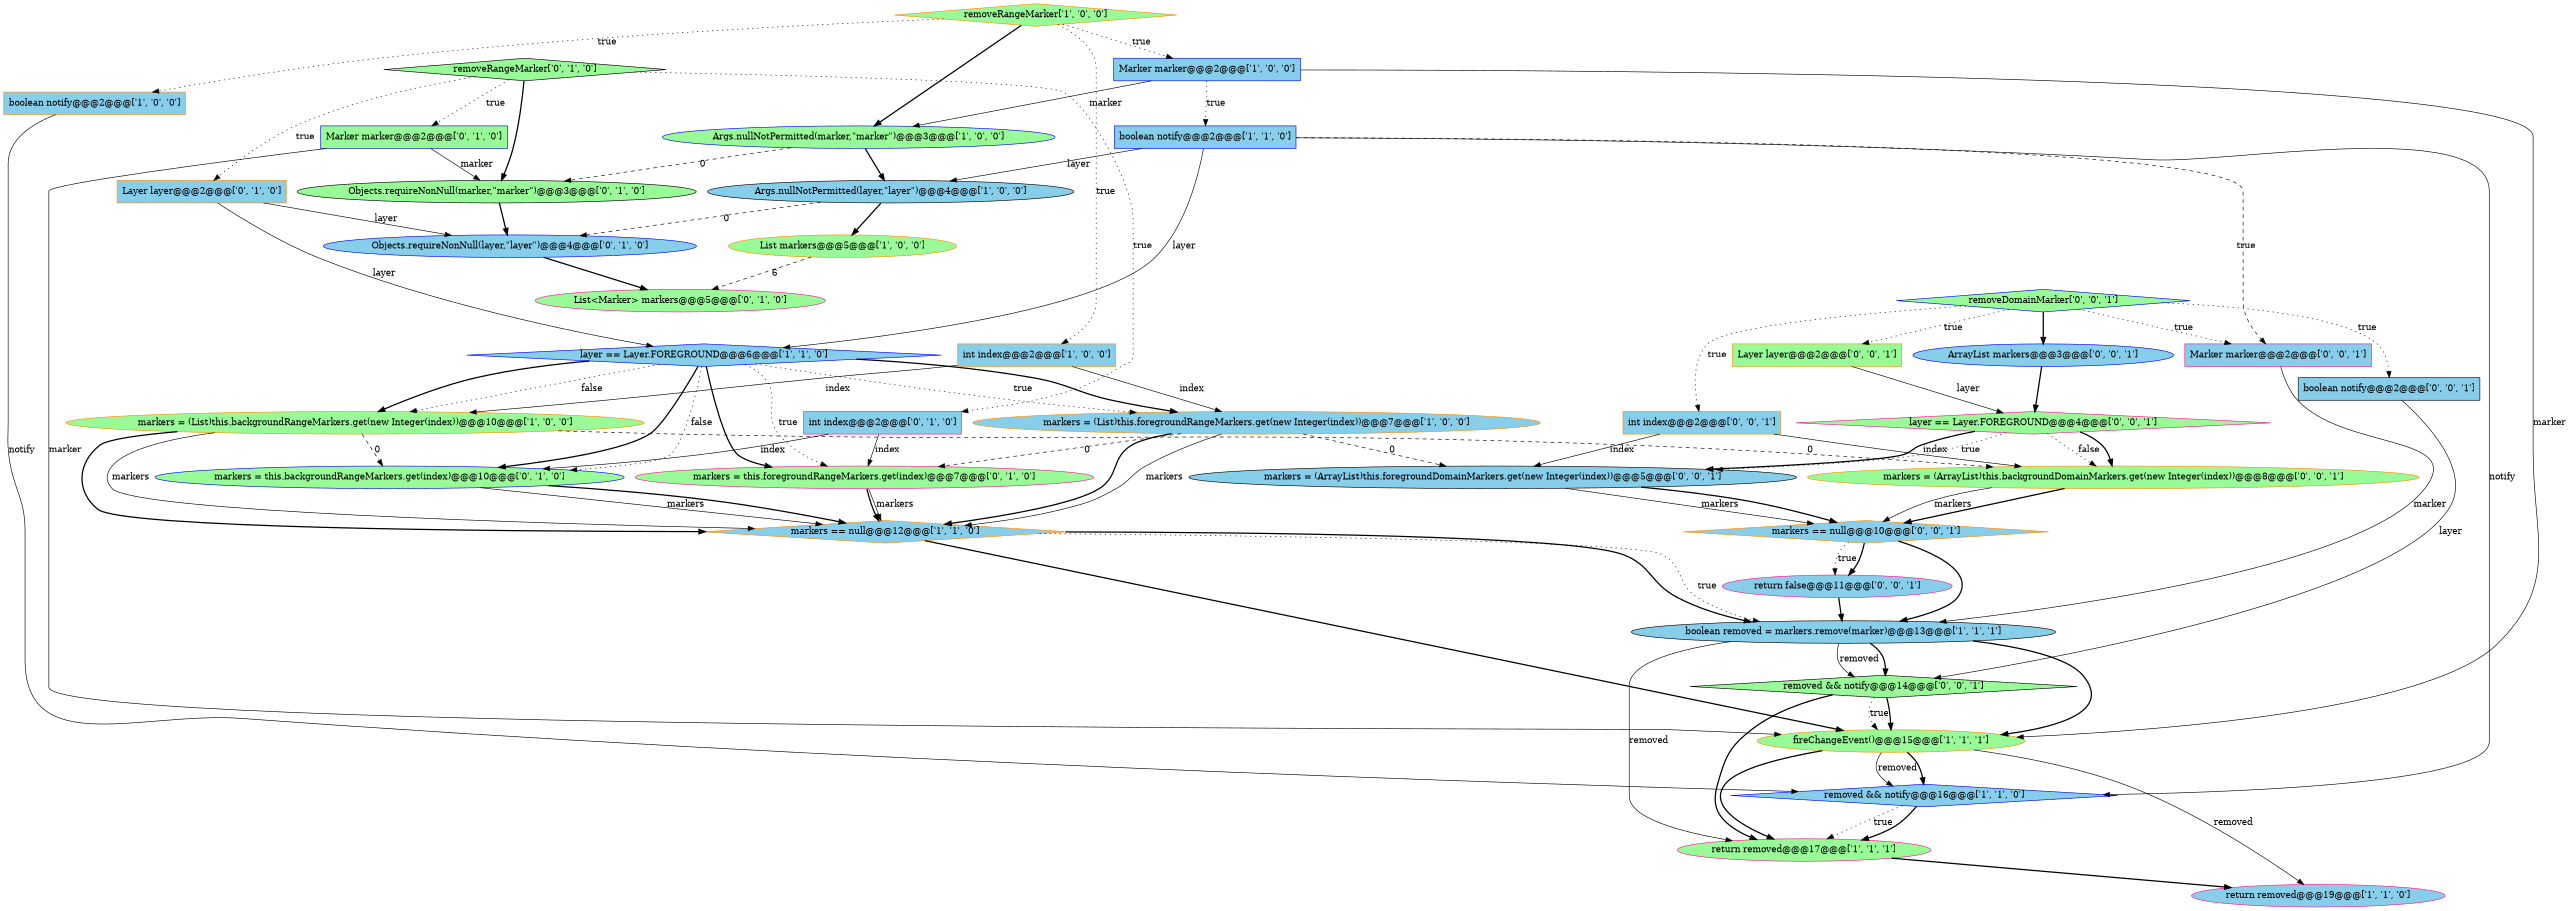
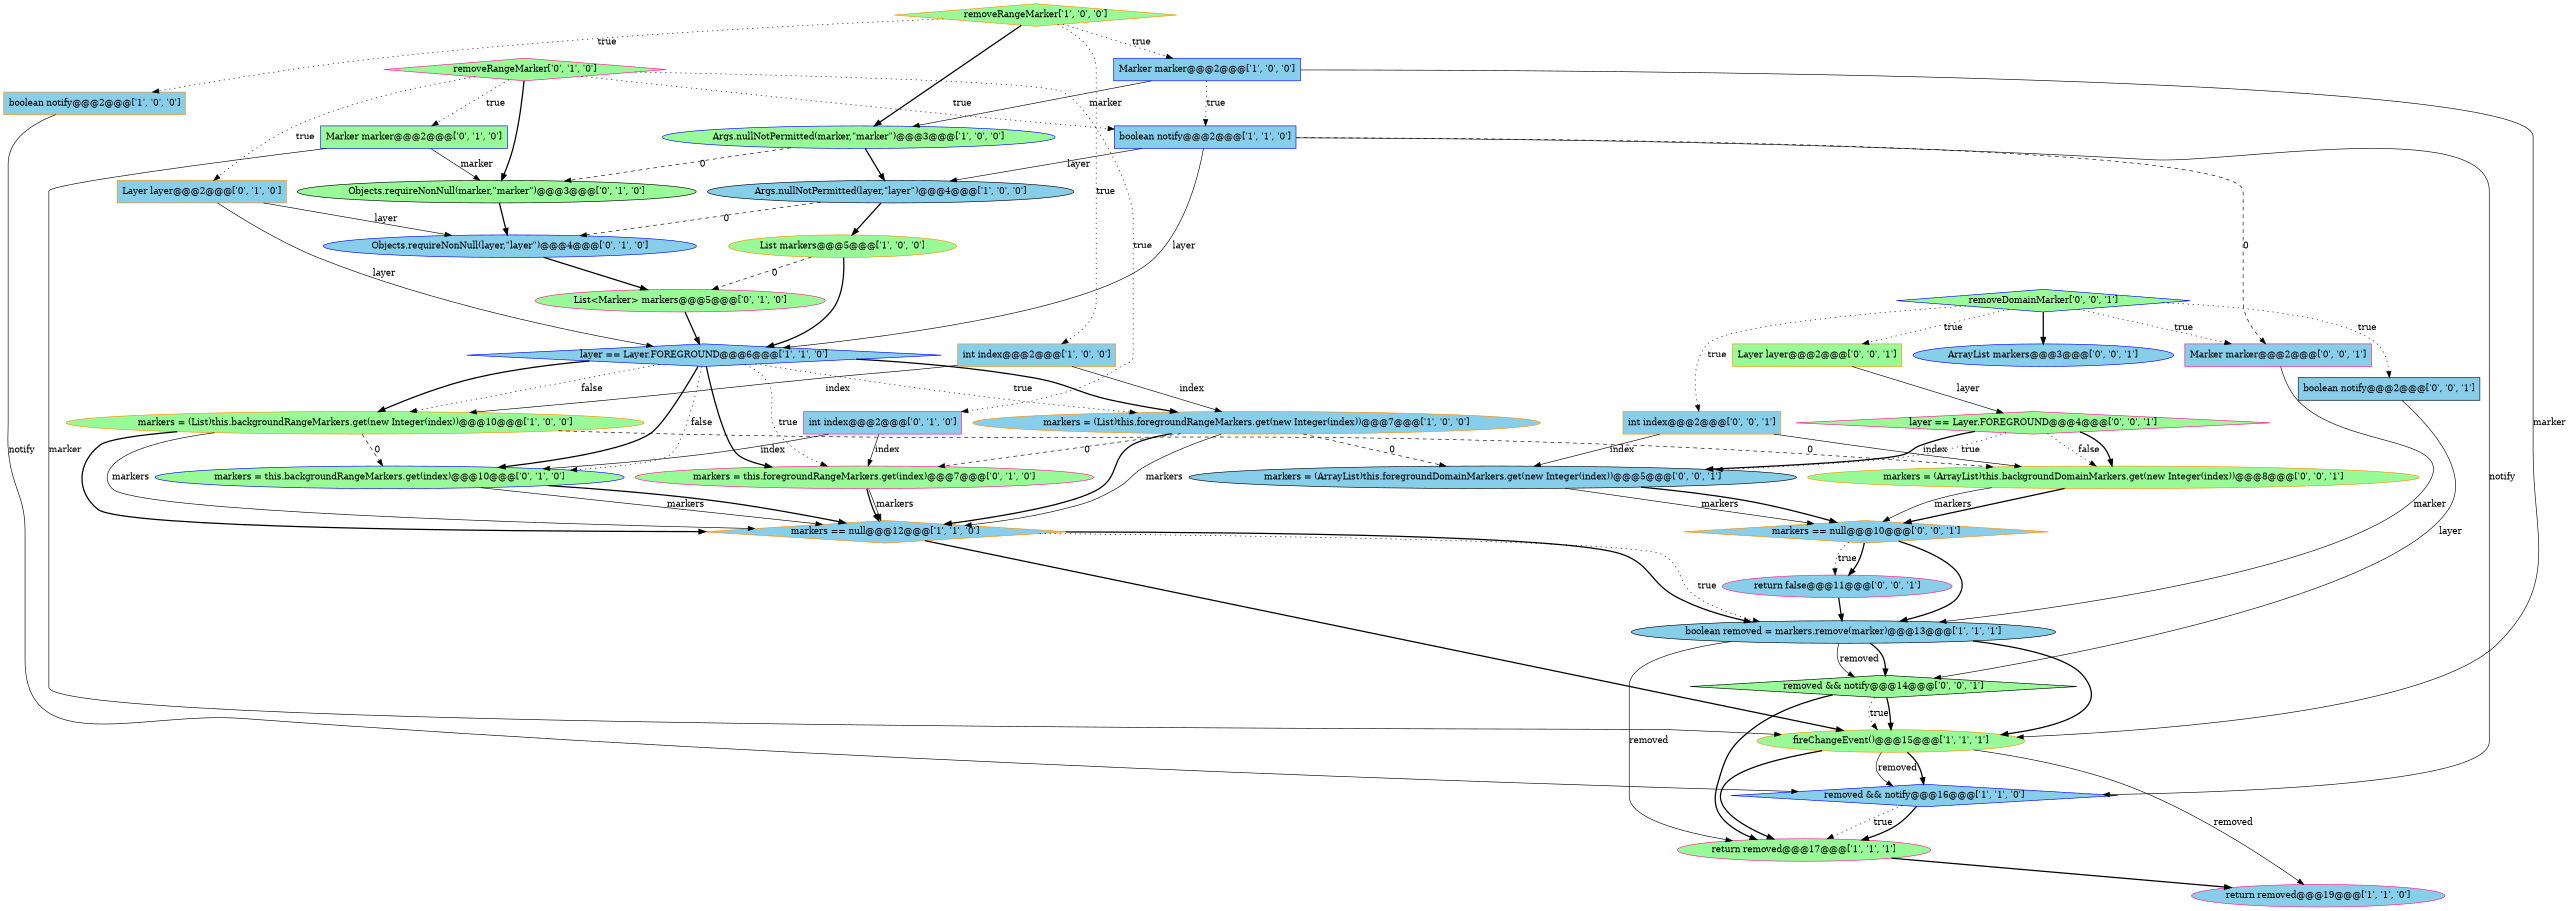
(525, 70) -> (525, 70)
none -> (845, 104)
(2246, 246) -> (2246, 246)
(775, 273) -> (775, 273)
none -> (827, 315)
none -> (691, 325)
(2039, 386) -> none
